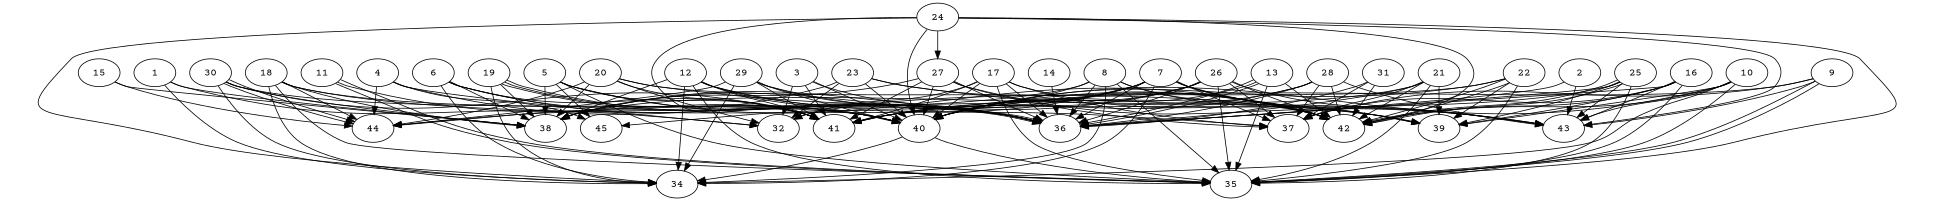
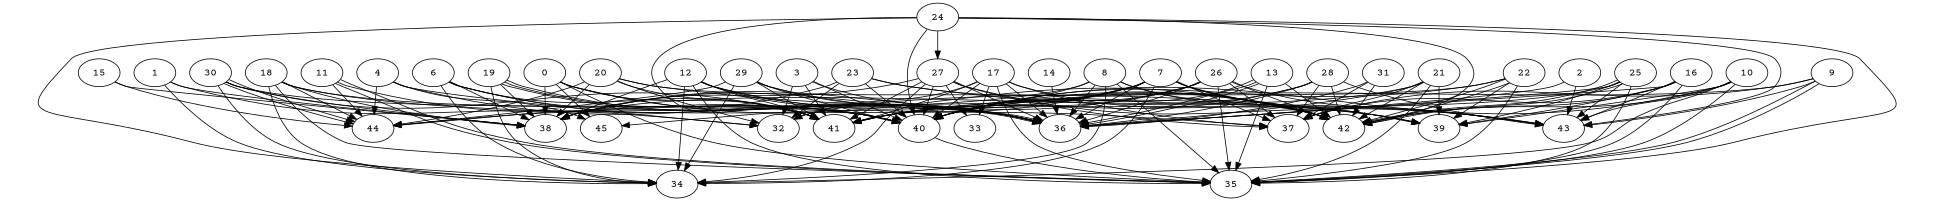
(545, 73) -> (545, 73)
none -> (345, 98)
none -> (975, 128)
(844, 154) -> (839, 153)
